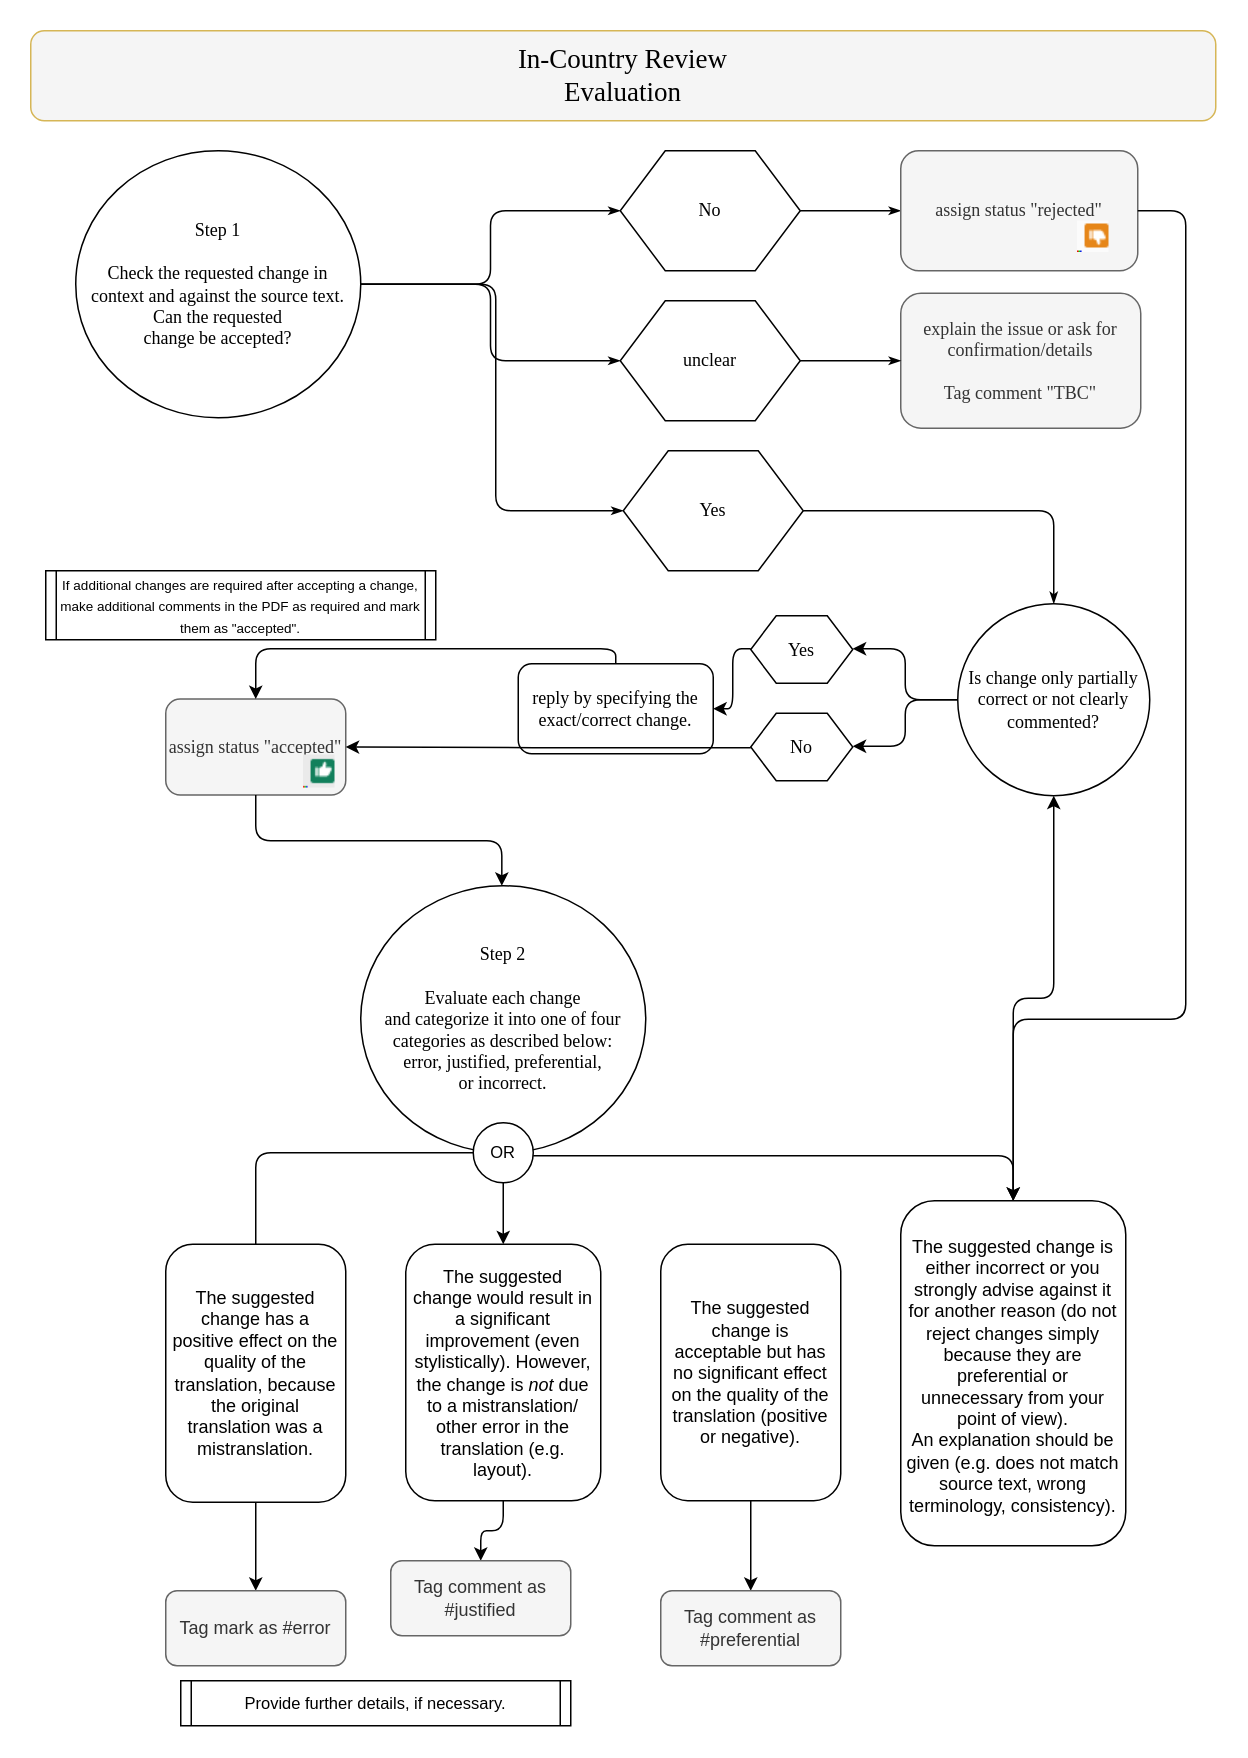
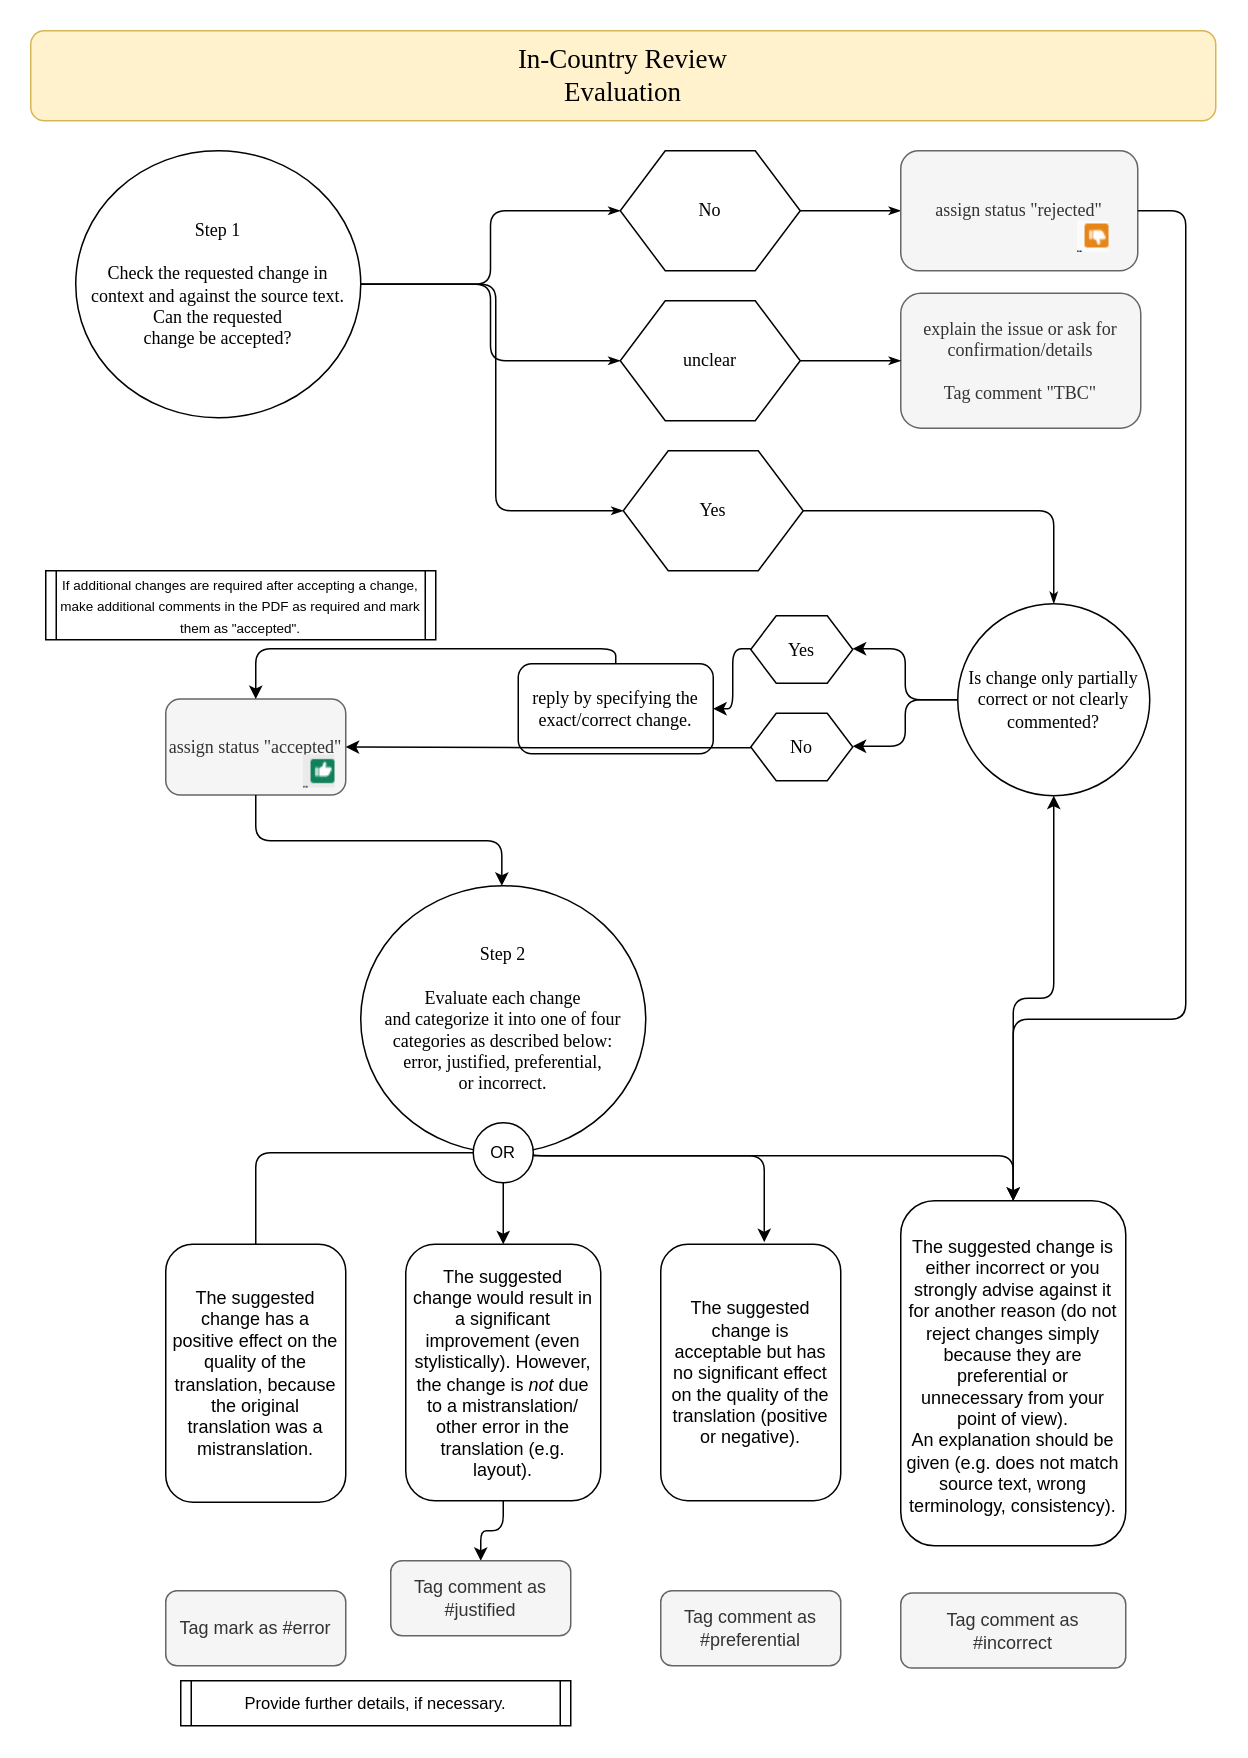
(623, 76) -> (623, 76)
none -> (764, 1195)
(751, 1541) -> none
(256, 1542) -> none
none -> (1013, 1631)
